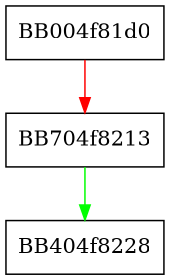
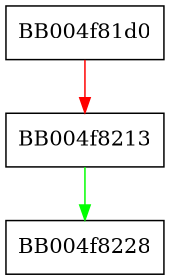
(85, 140) -> (85, 140)
(85, 247) -> (85, 247)
